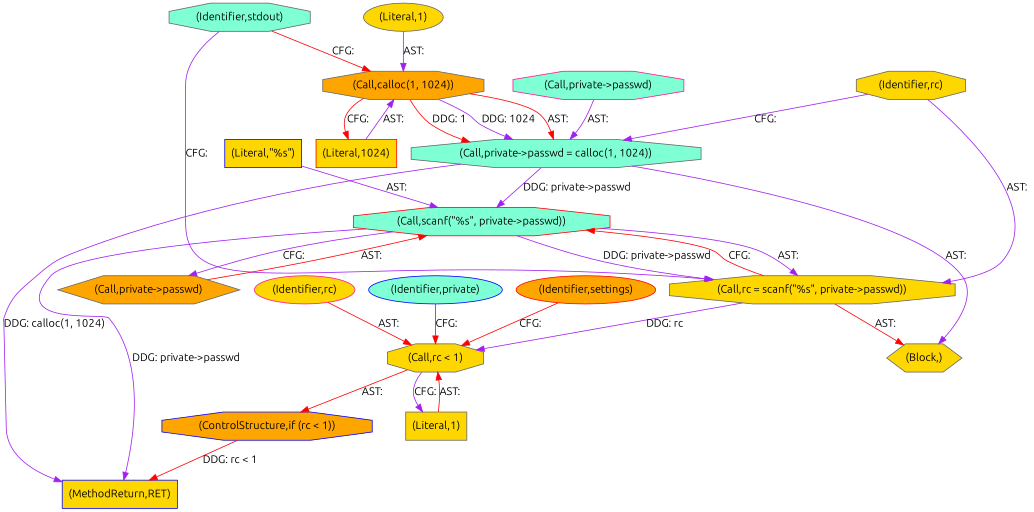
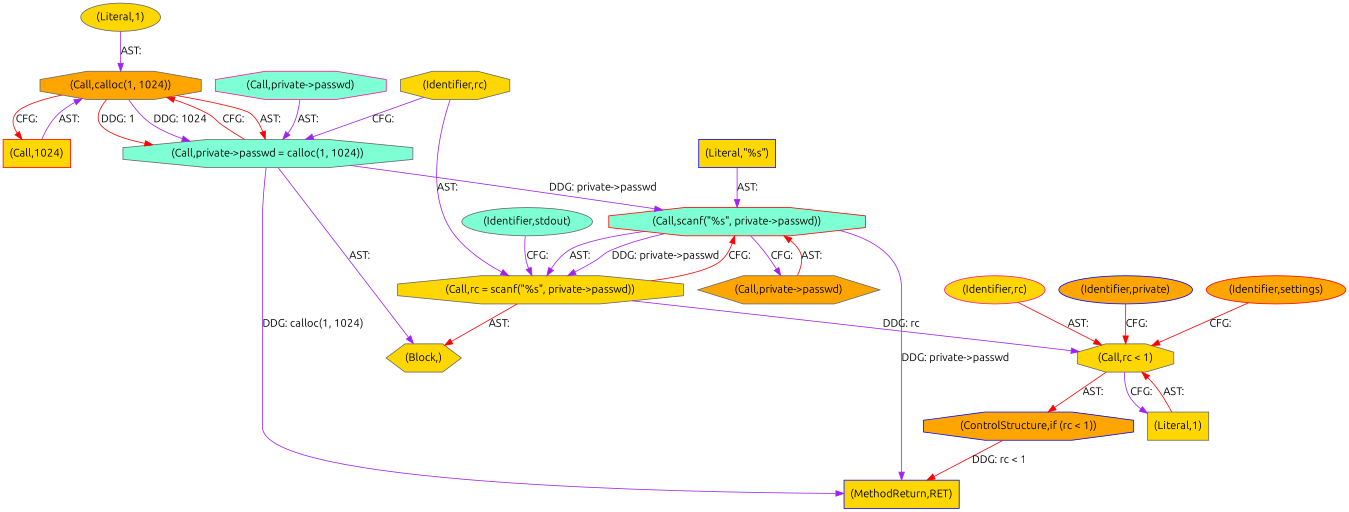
(240, 17) -> (527, 222)
(317, 50) -> (211, 116)
(356, 154) -> (37, 154)
(435, 290) -> (1126, 290)
